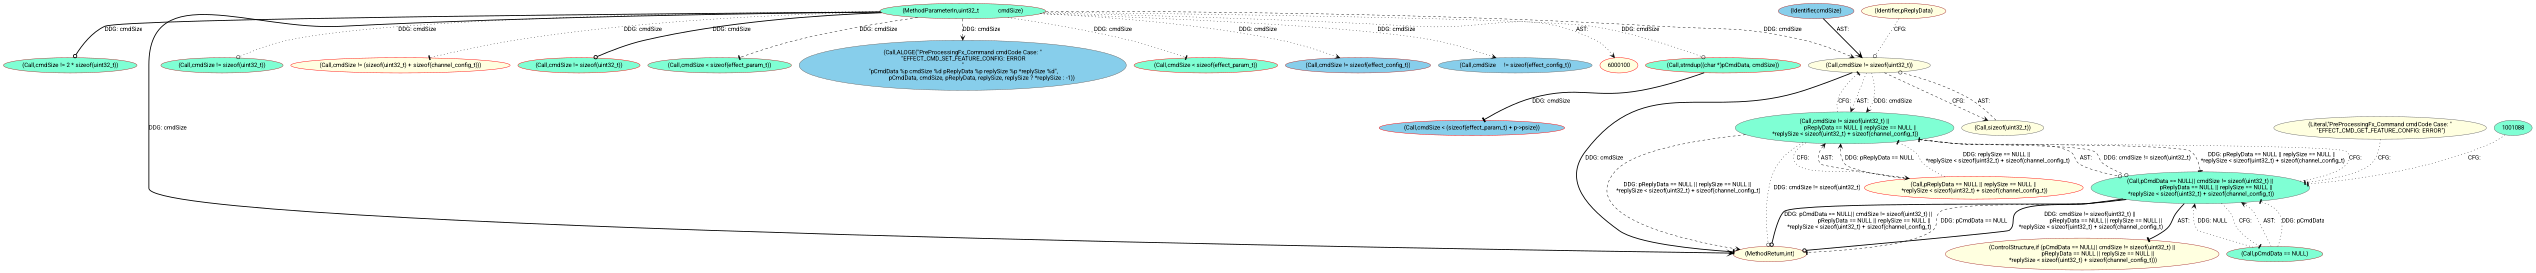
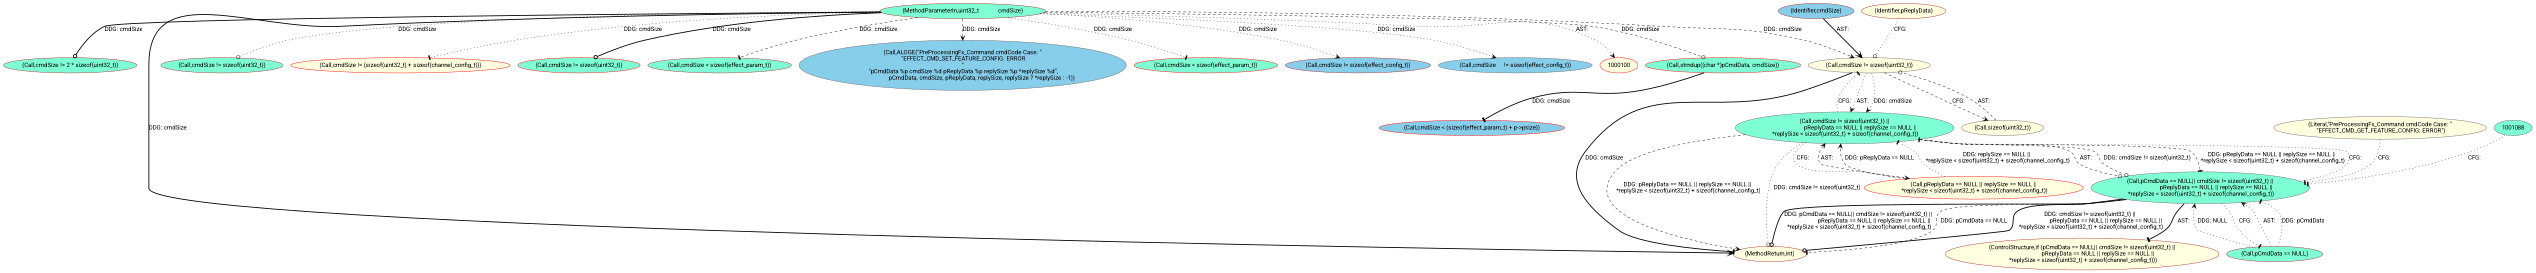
(1375, 17) -> (1375, 17)
(1619, 65) -> (1619, 65)
